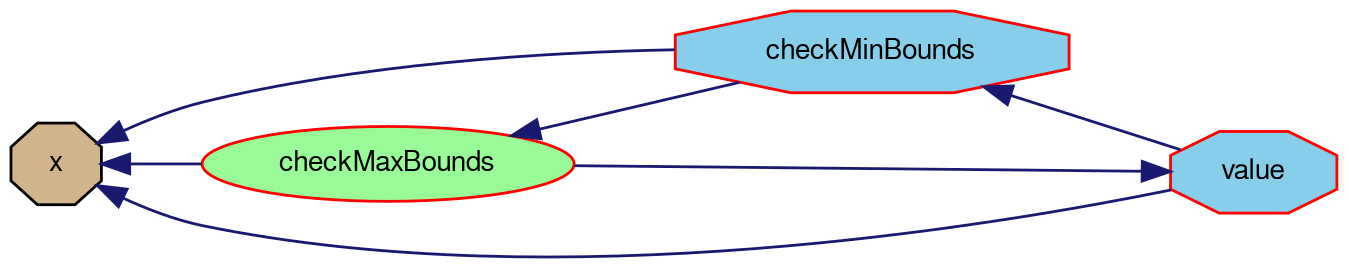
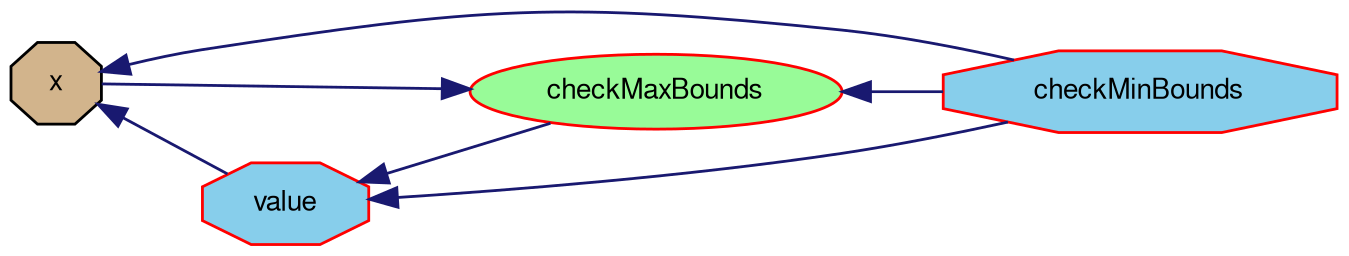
(1095, 123) -> (704, 171)
(166, 164) -> (272, 86)
